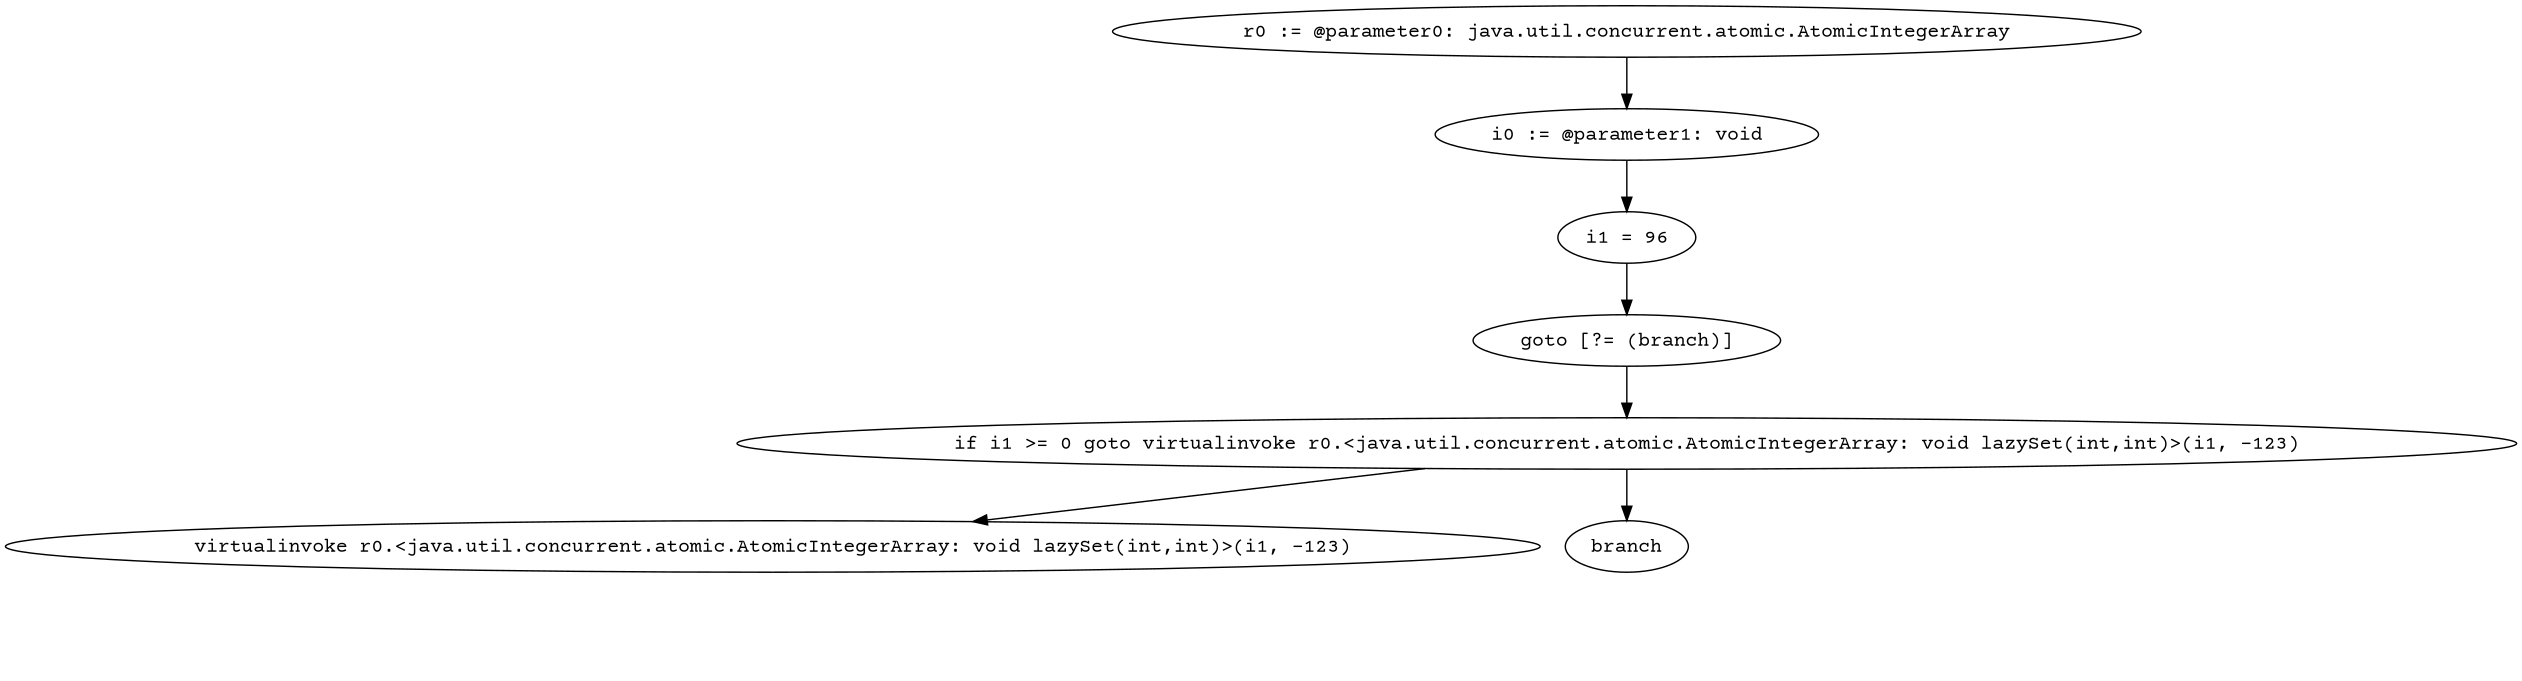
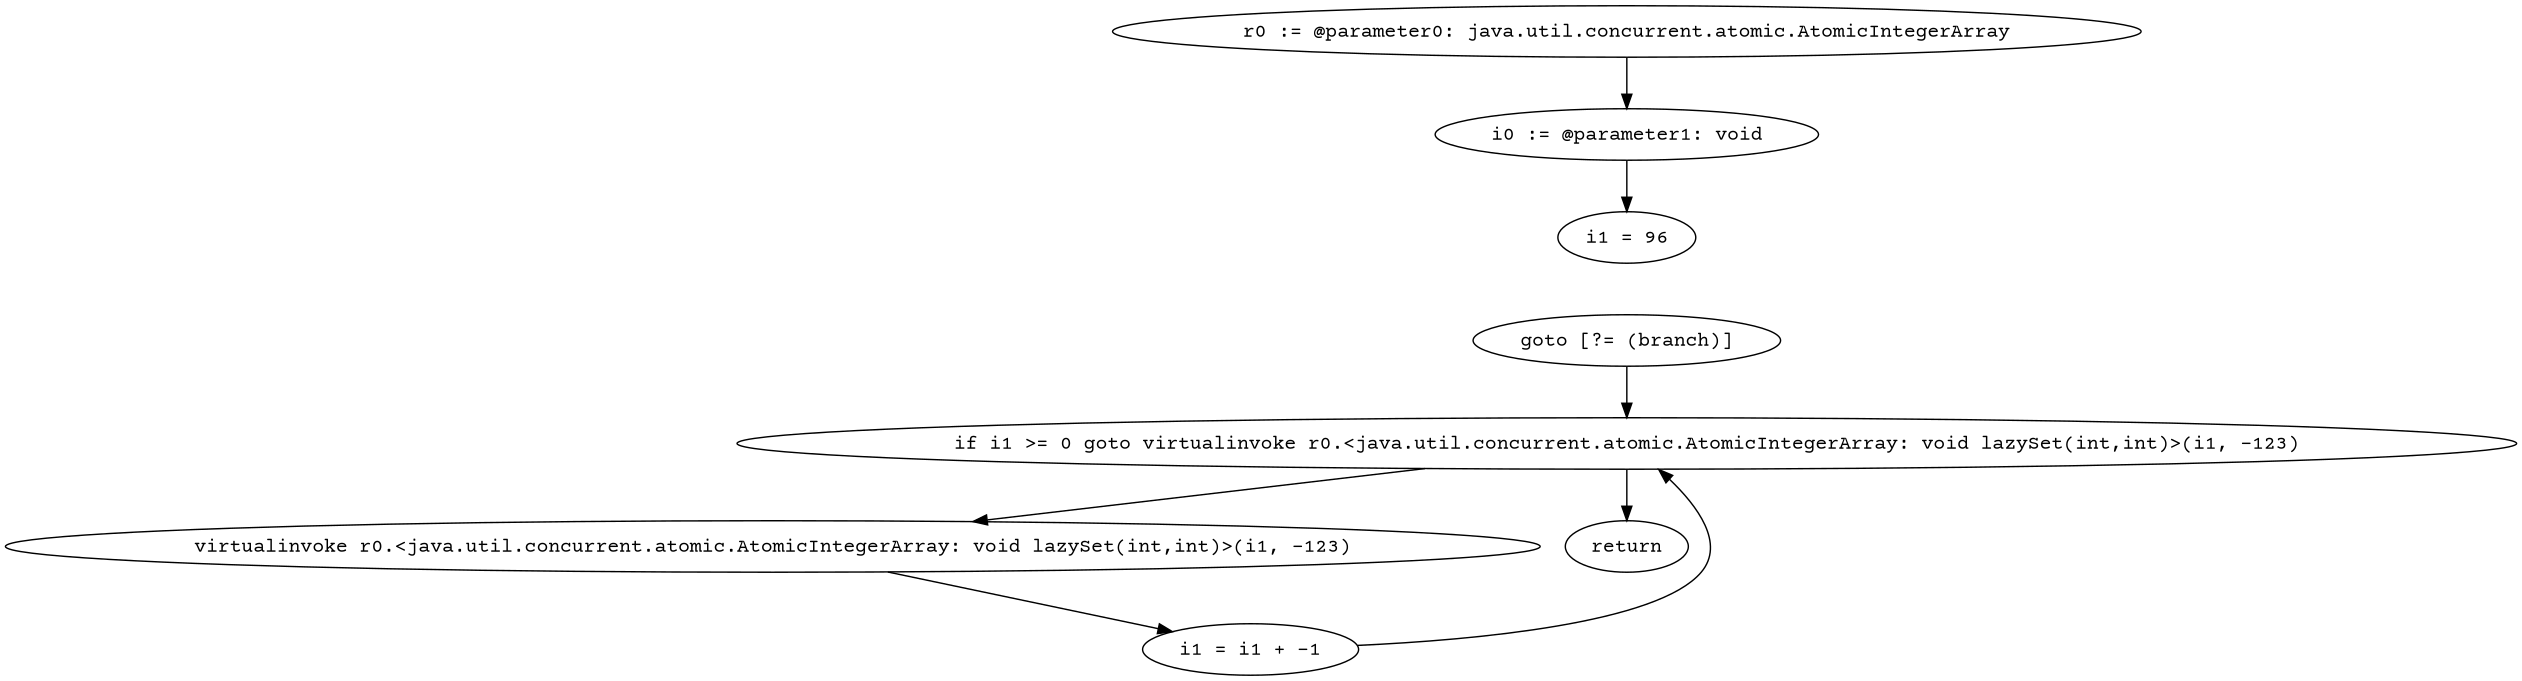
(1627, 282) -> none
(1627, 546) -> (1627, 546)
none -> (1251, 649)
